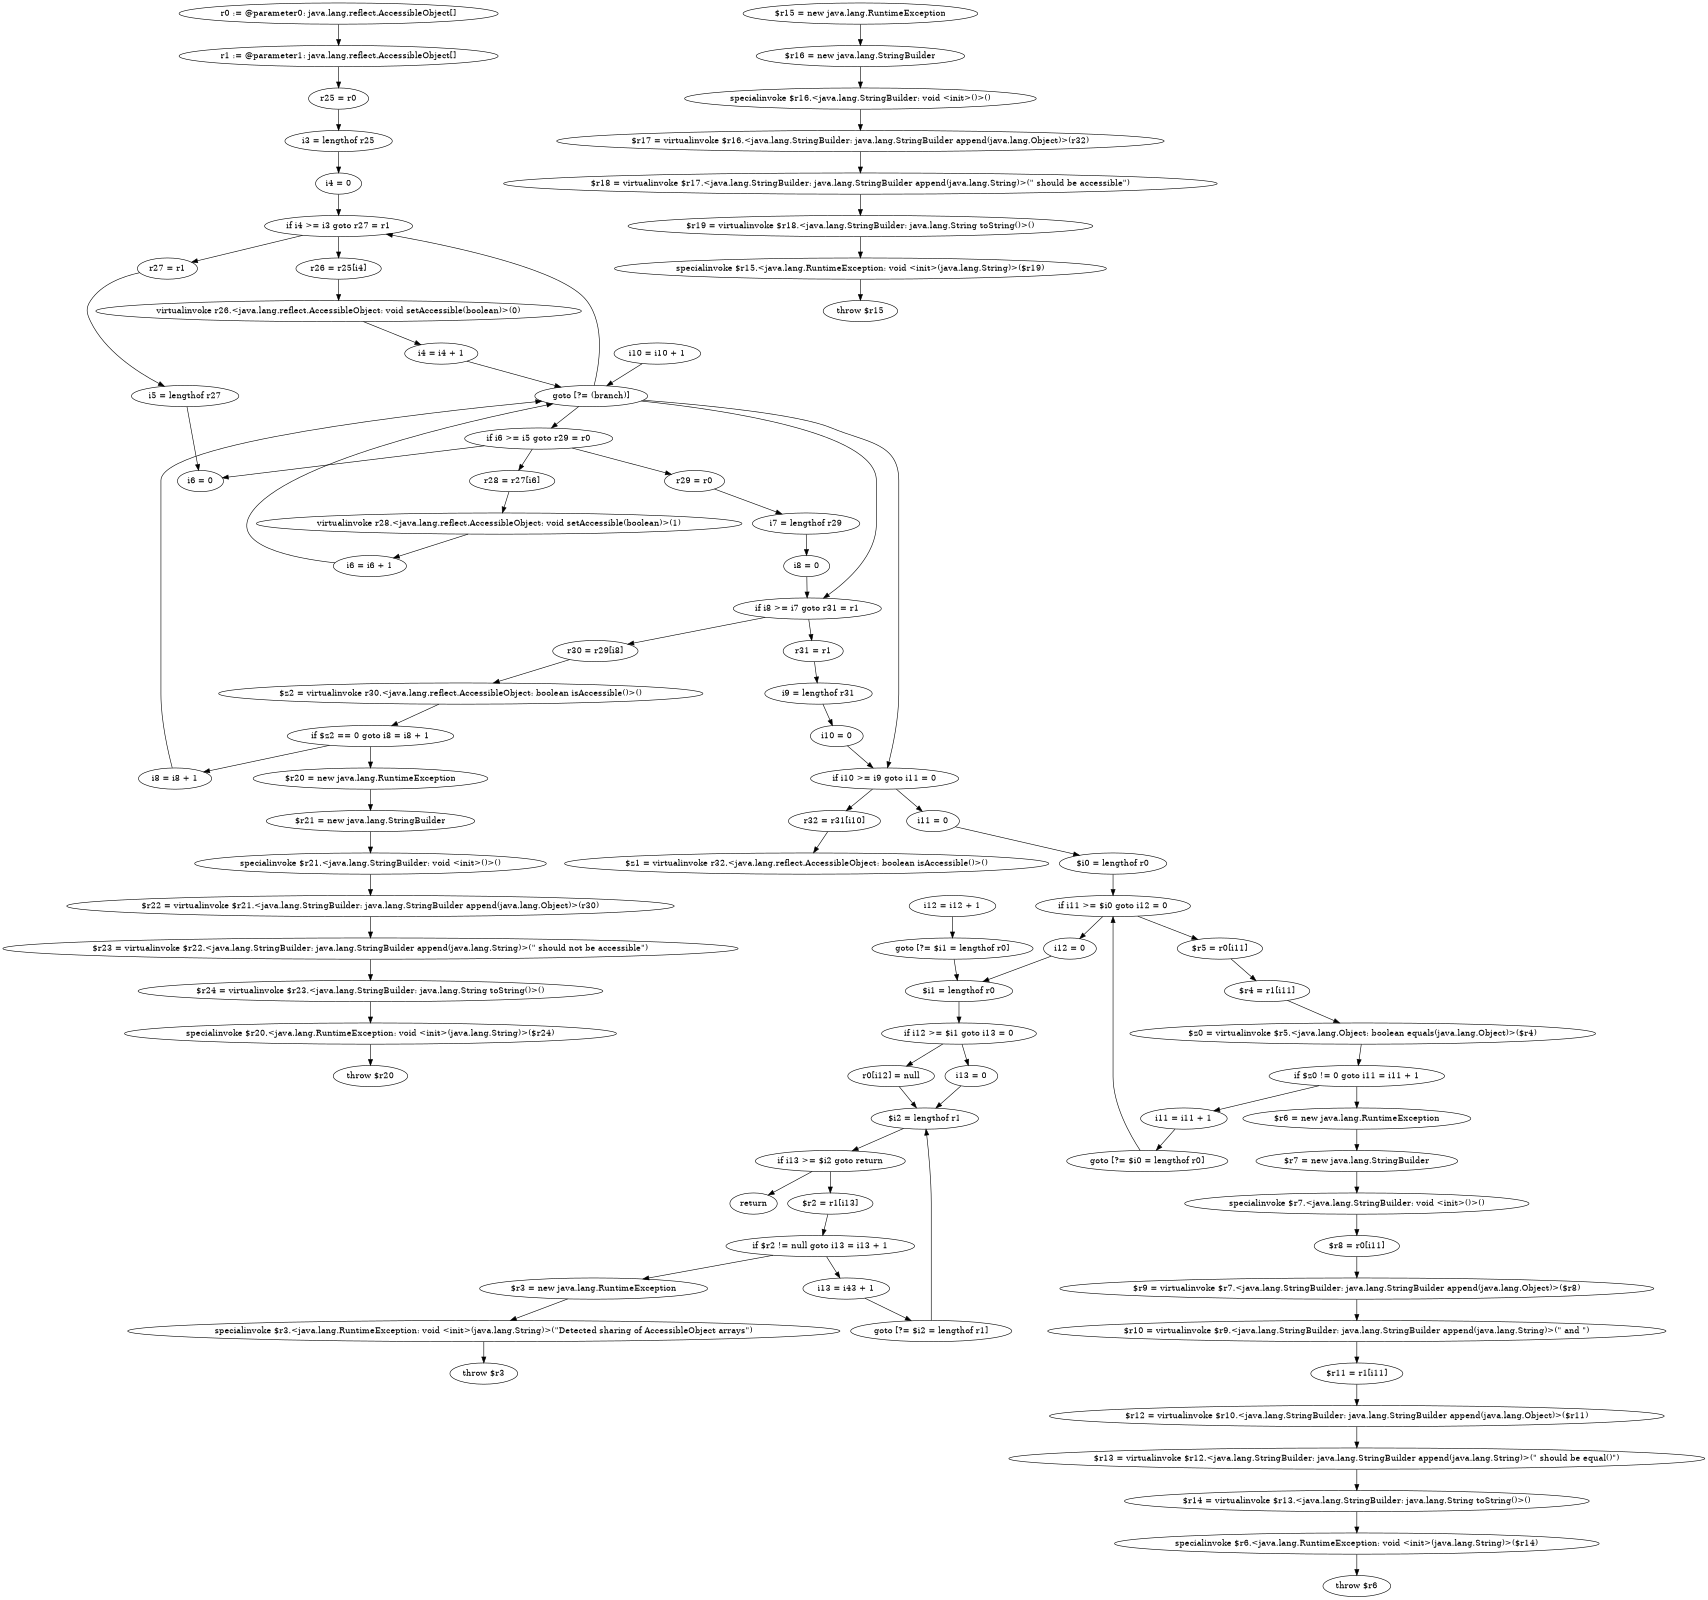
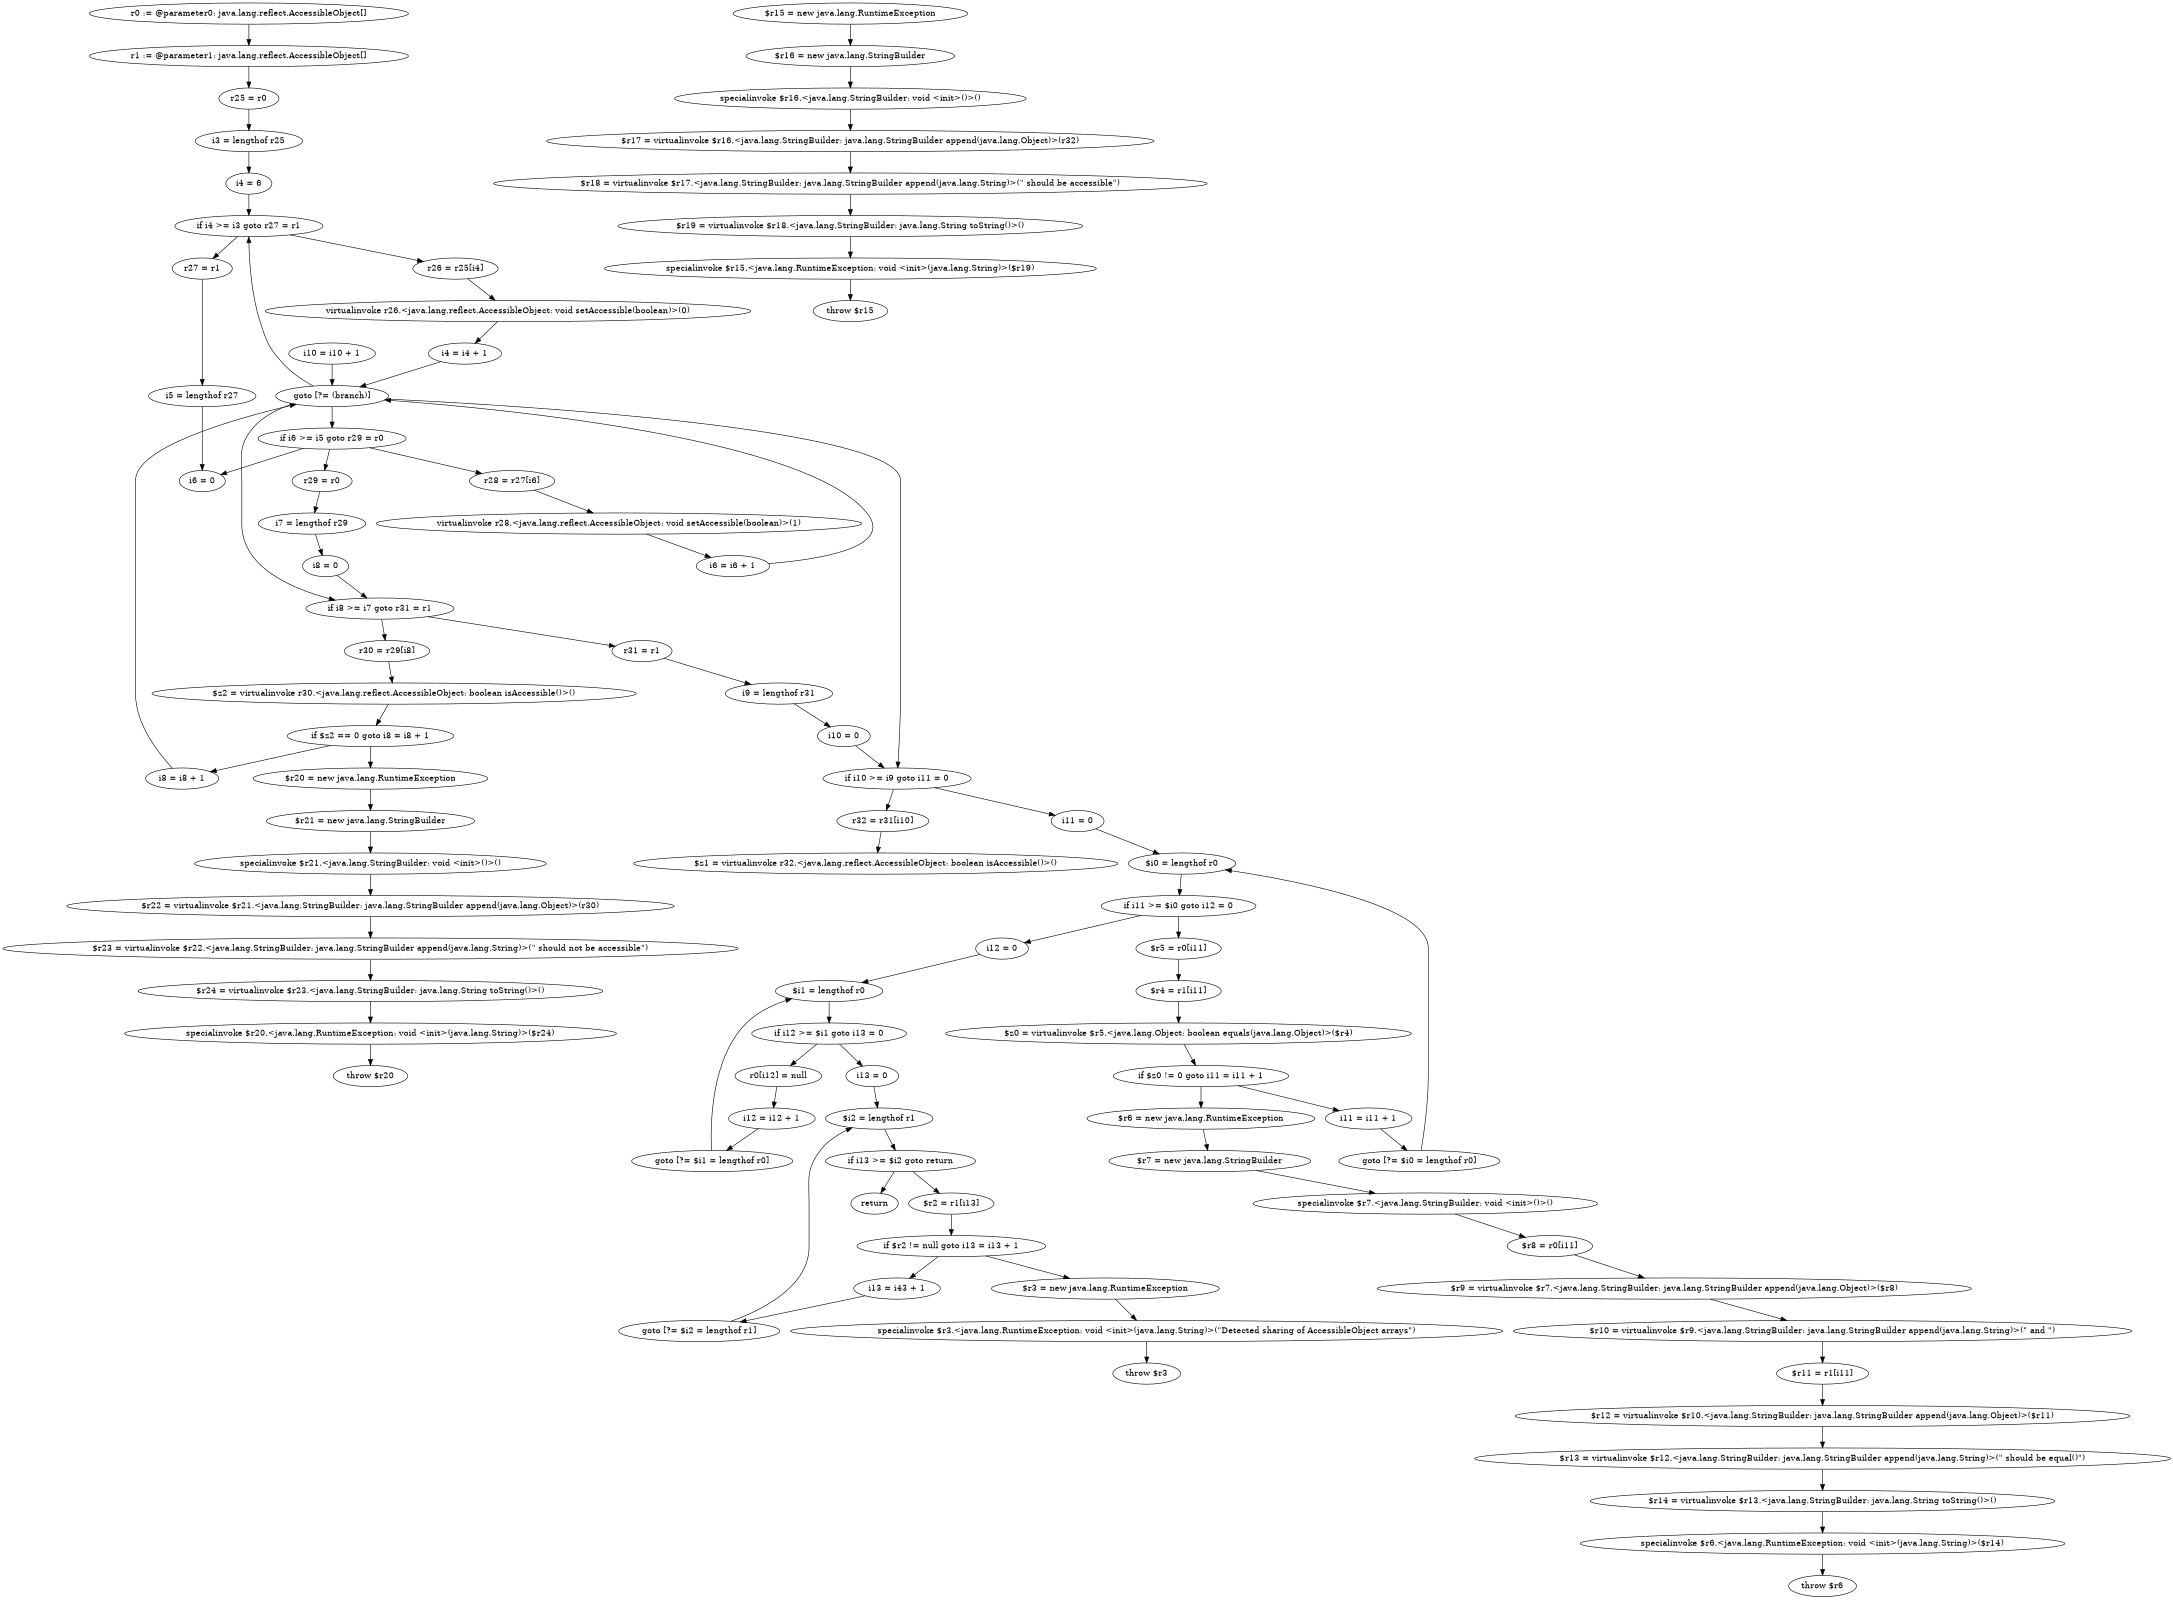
(339, 184) -> (249, 184)
(1113, 1039) -> (1425, 940)
(906, 1095) -> (776, 1094)
